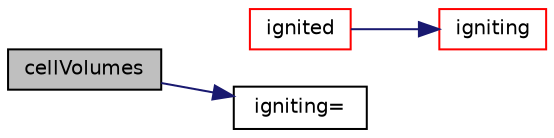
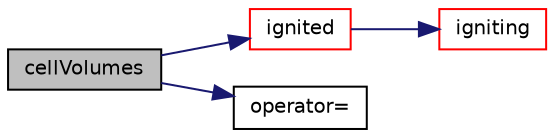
none -> (195, 49)
(300, 108) -> (300, 108)
